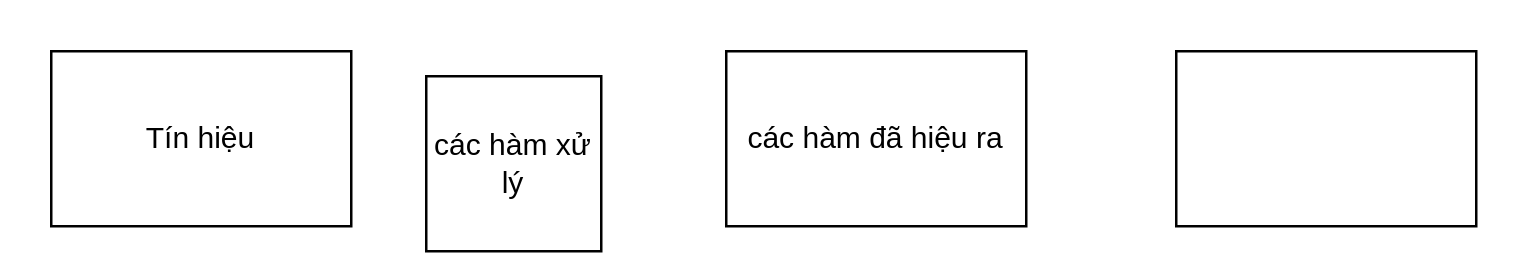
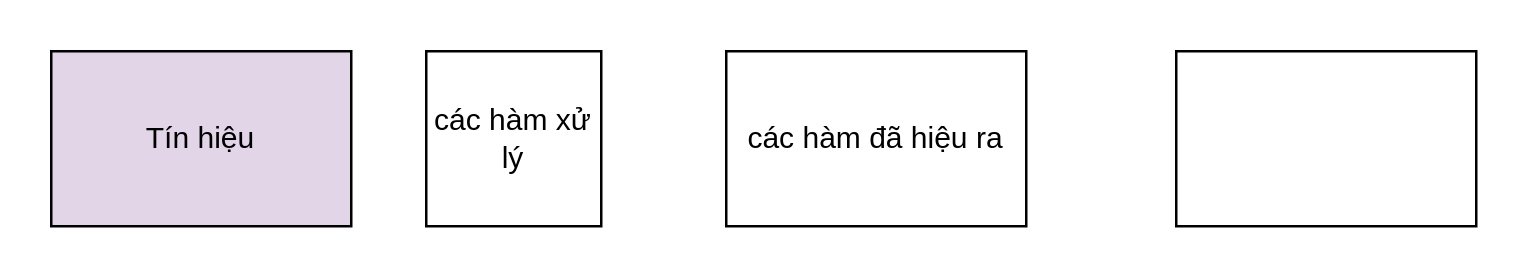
(201, 139) -> (201, 139)
(514, 164) -> (514, 139)
